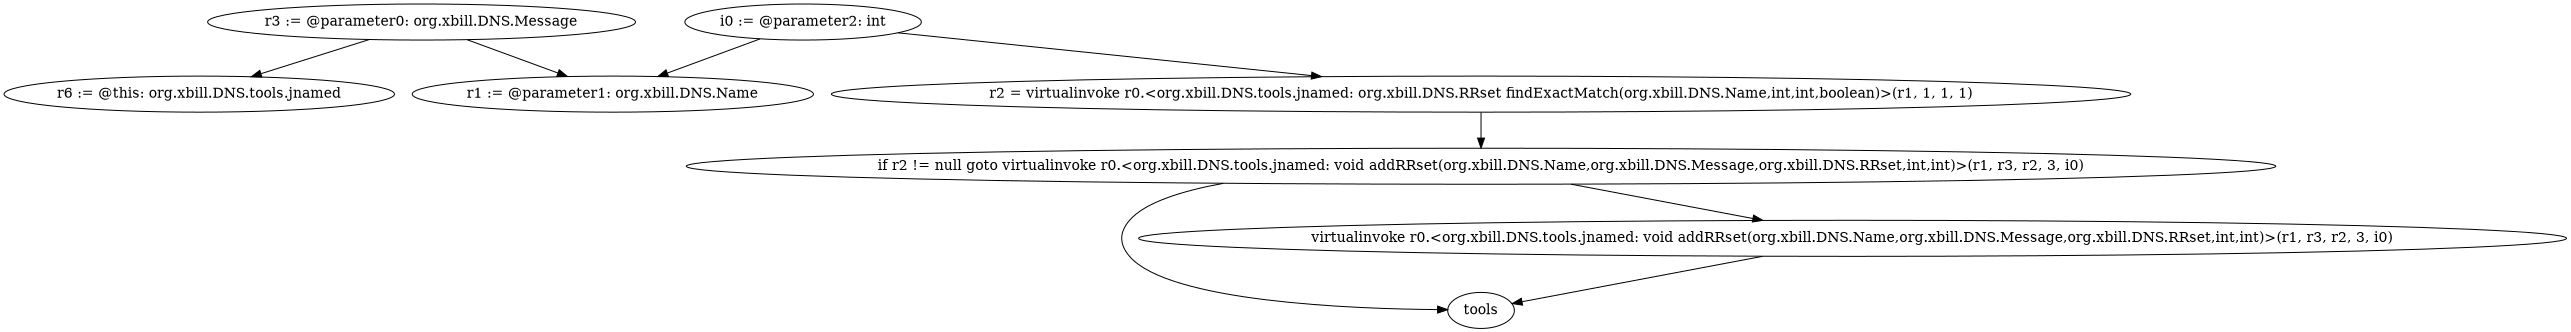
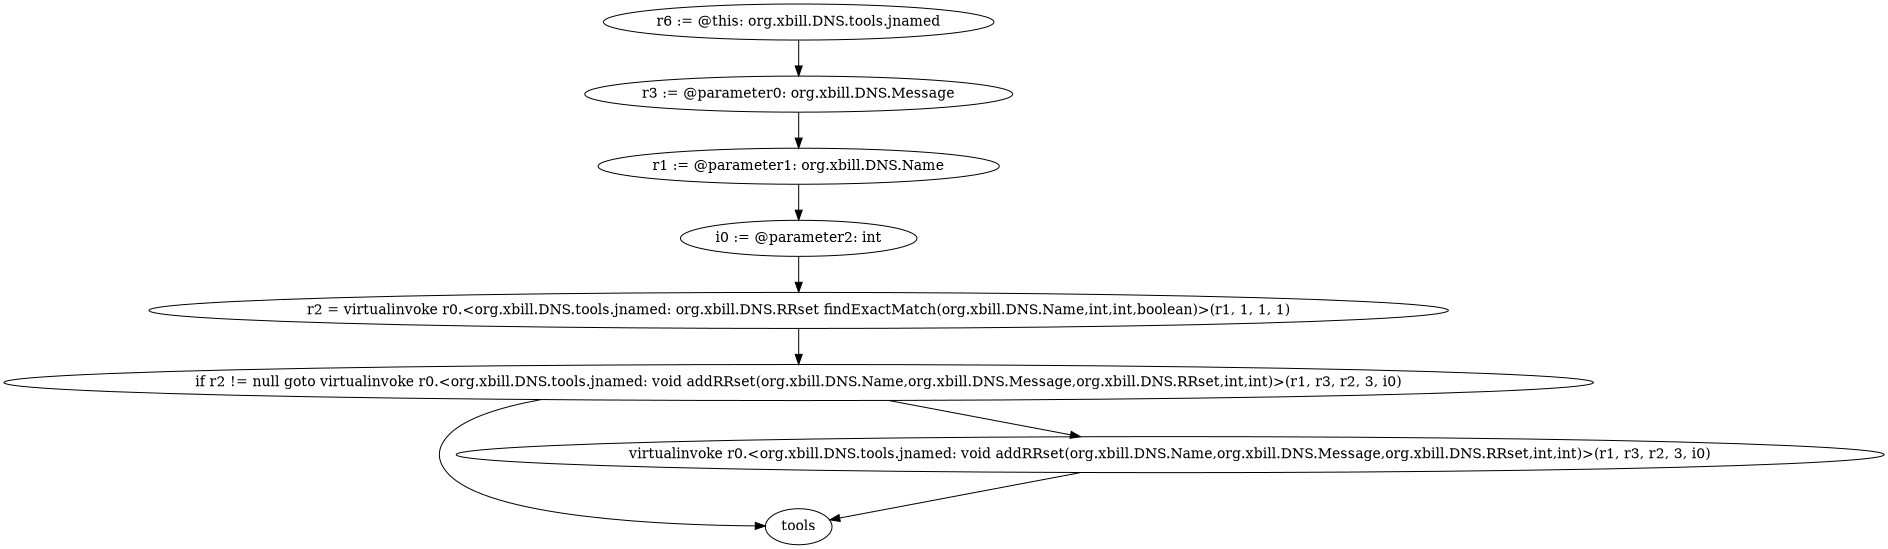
(714, 56) -> (799, 197)
(315, 57) -> (799, 53)
